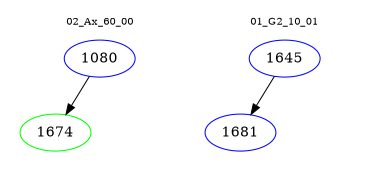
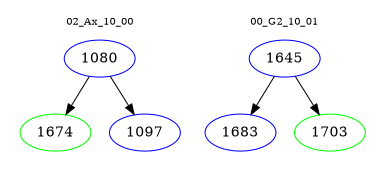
(100, 22) -> (100, 22)
(285, 22) -> (285, 22)
none -> (145, 133)
(240, 133) -> (240, 133)
none -> (330, 133)
